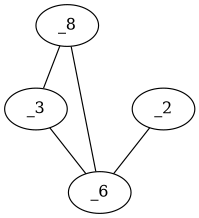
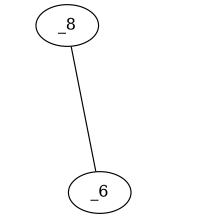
(36, 109) -> none
(164, 109) -> none
